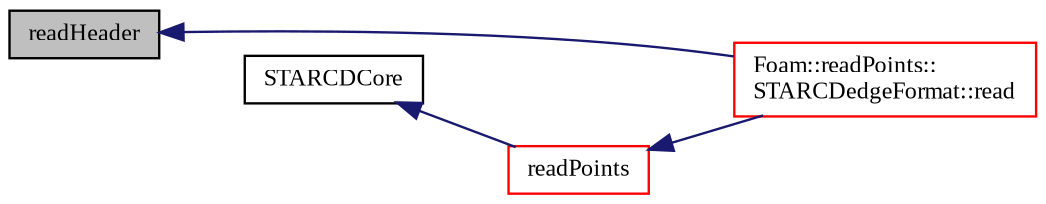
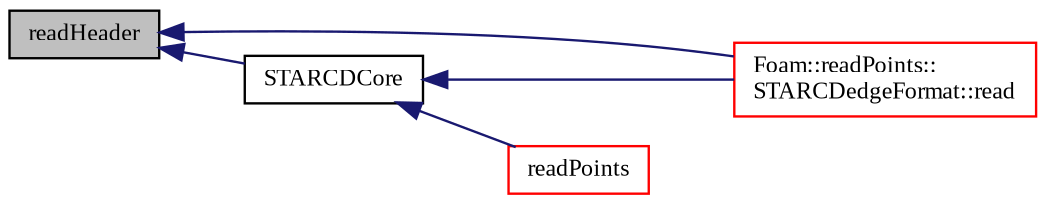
none -> (214, 58)
(718, 129) -> (591, 80)
